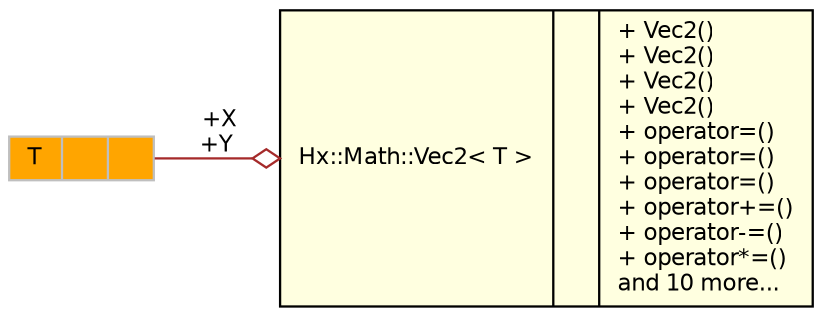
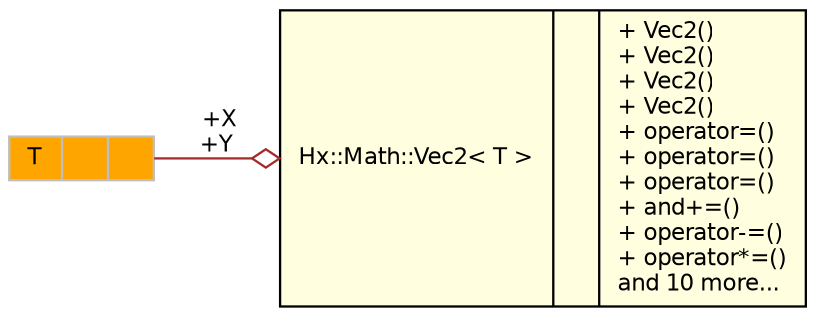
(706, 208) -> (680, 208)
